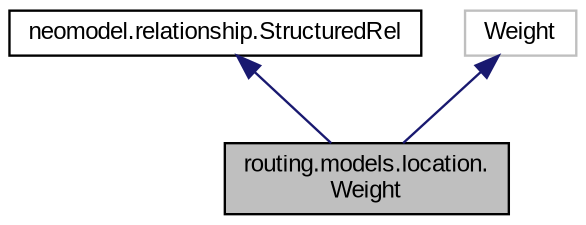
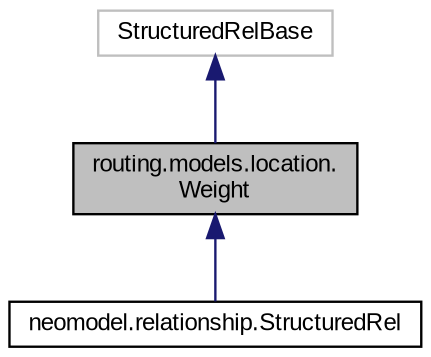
(521, 33) -> (215, 33)
(293, 107) -> (215, 270)
